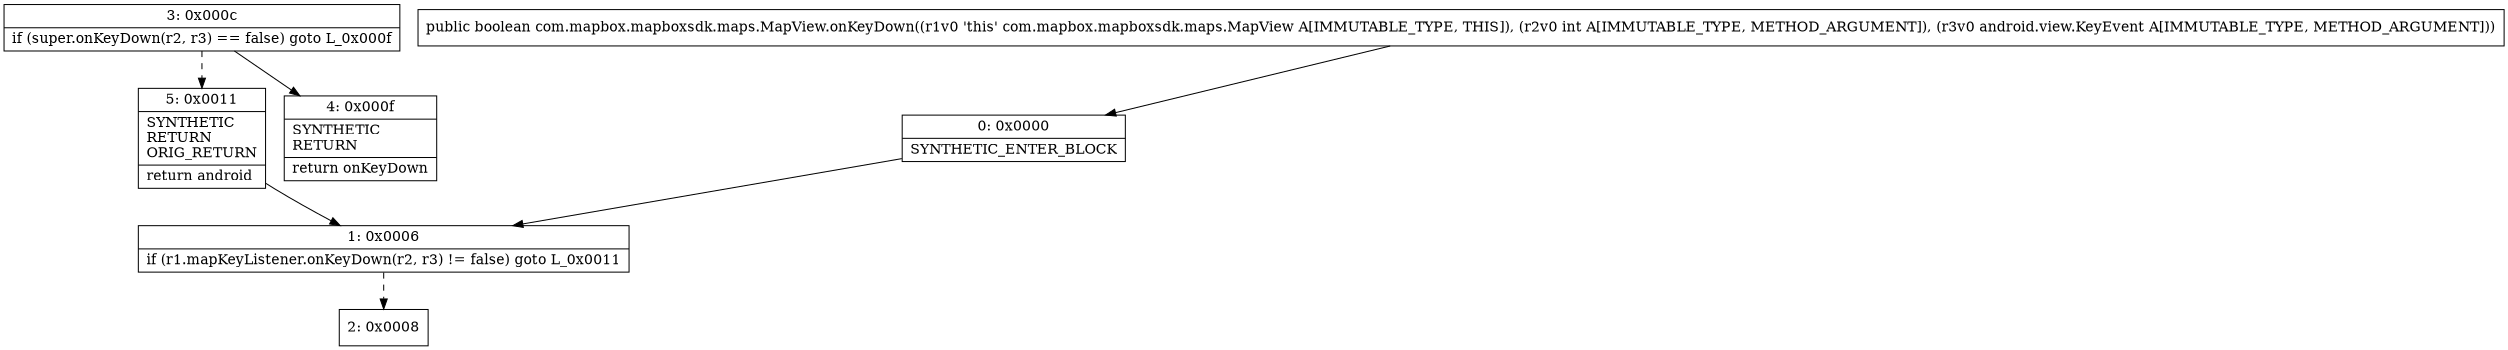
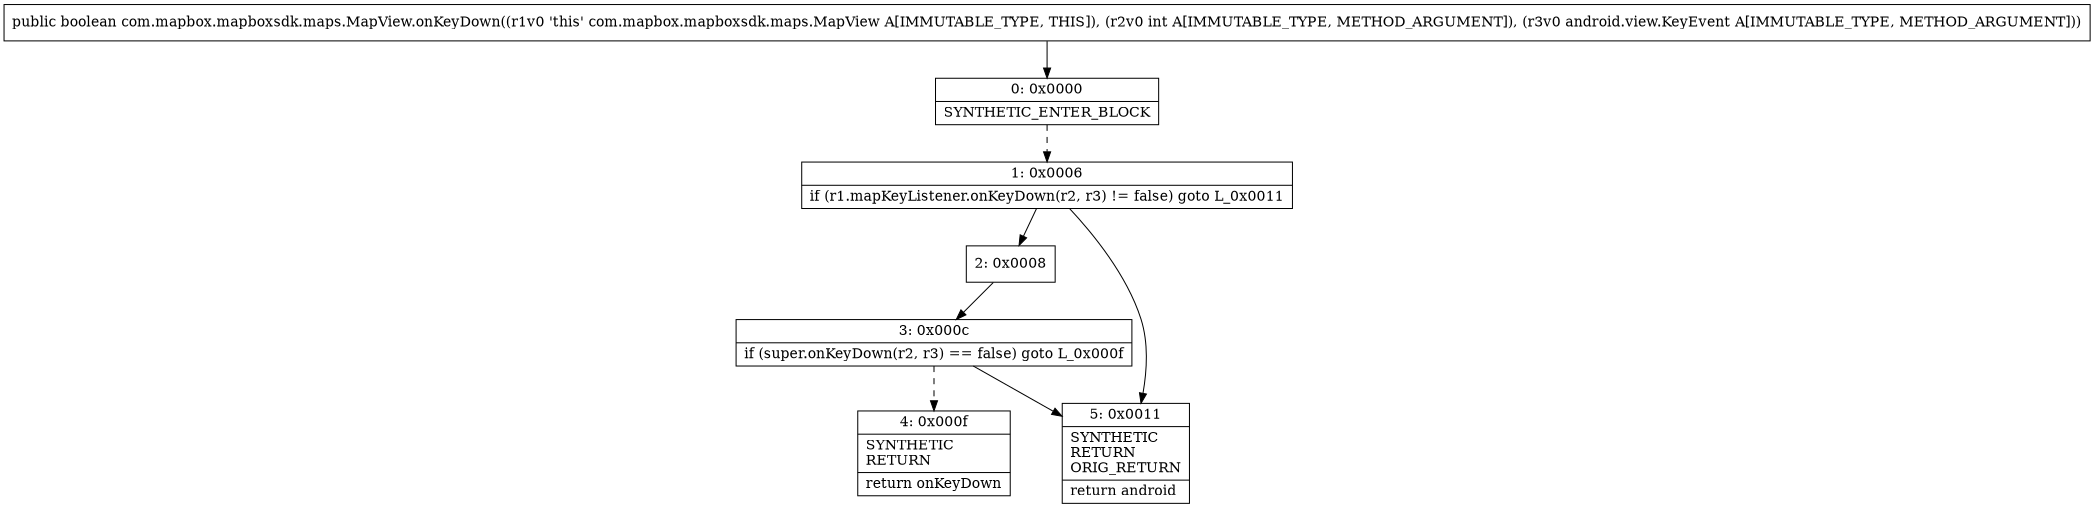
(202, 65) -> (1013, 389)
(263, 71) -> (934, 383)
(712, 191) -> (1047, 138)
(298, 203) -> (1130, 293)
(384, 286) -> (1030, 223)
none -> (978, 297)
